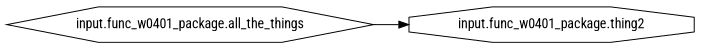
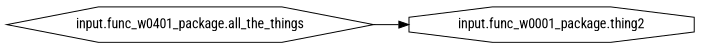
(552, 25) -> (552, 25)
